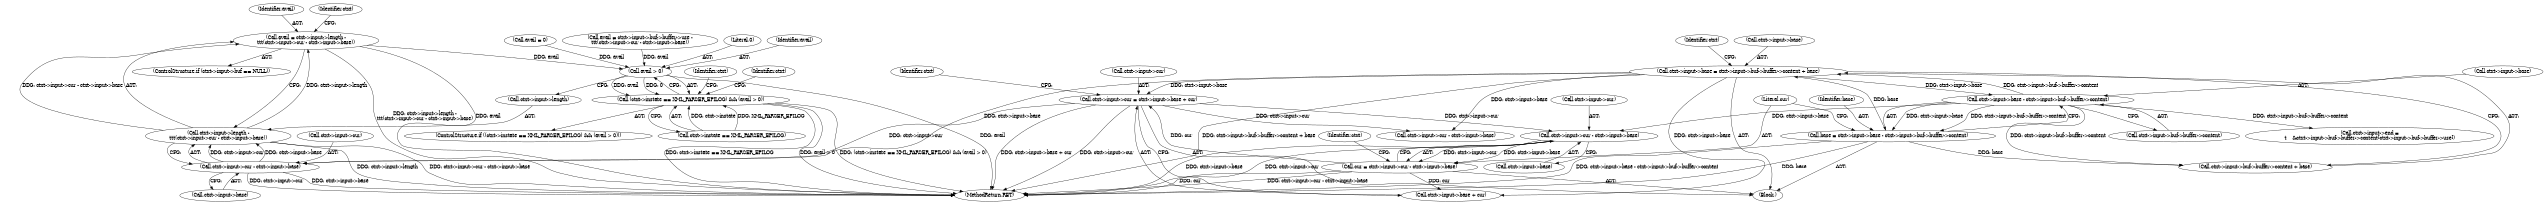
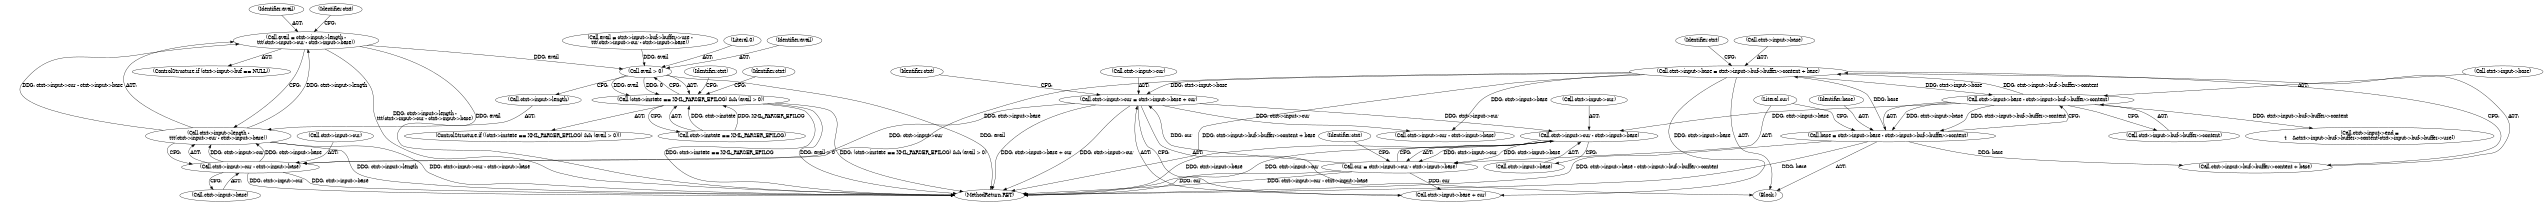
(530, 41) -> none
(2035, 153) -> none
(1586, 182) -> none
